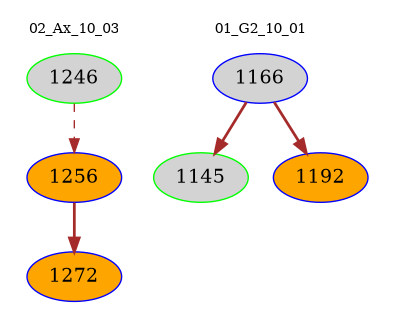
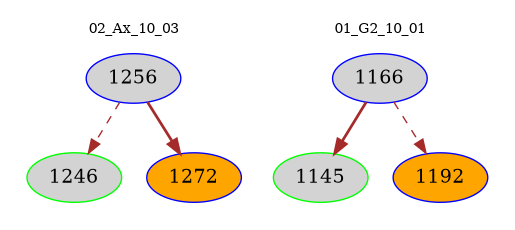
(74, 121) -> (108, 122)
(286, 122) -> (406, 122)
(74, 178) -> (134, 78)
